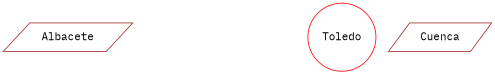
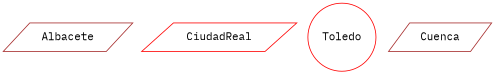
none -> (219, 37)
